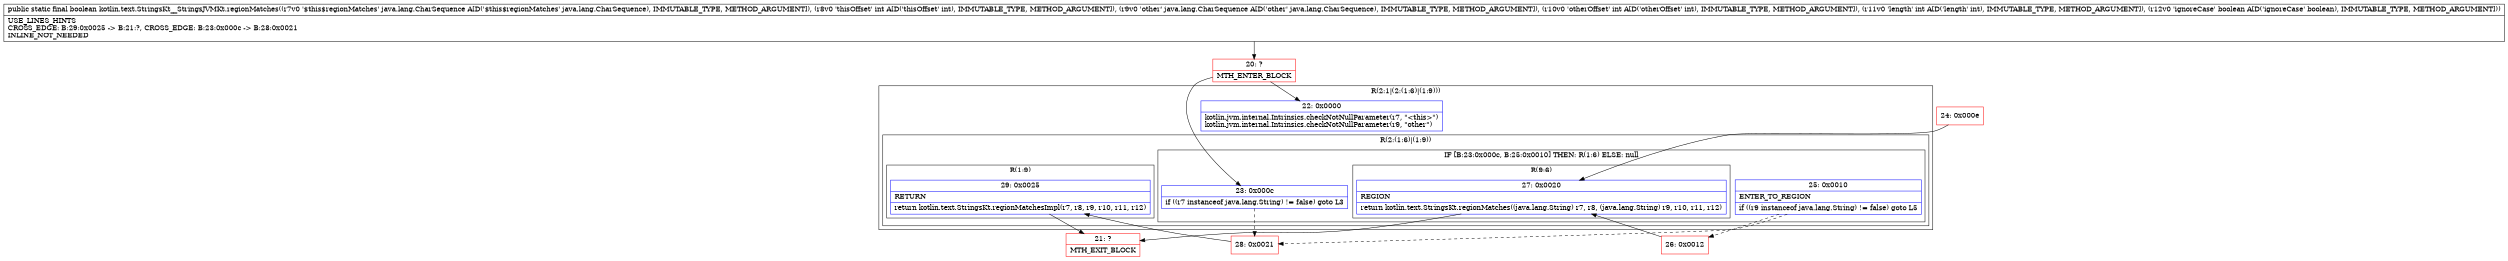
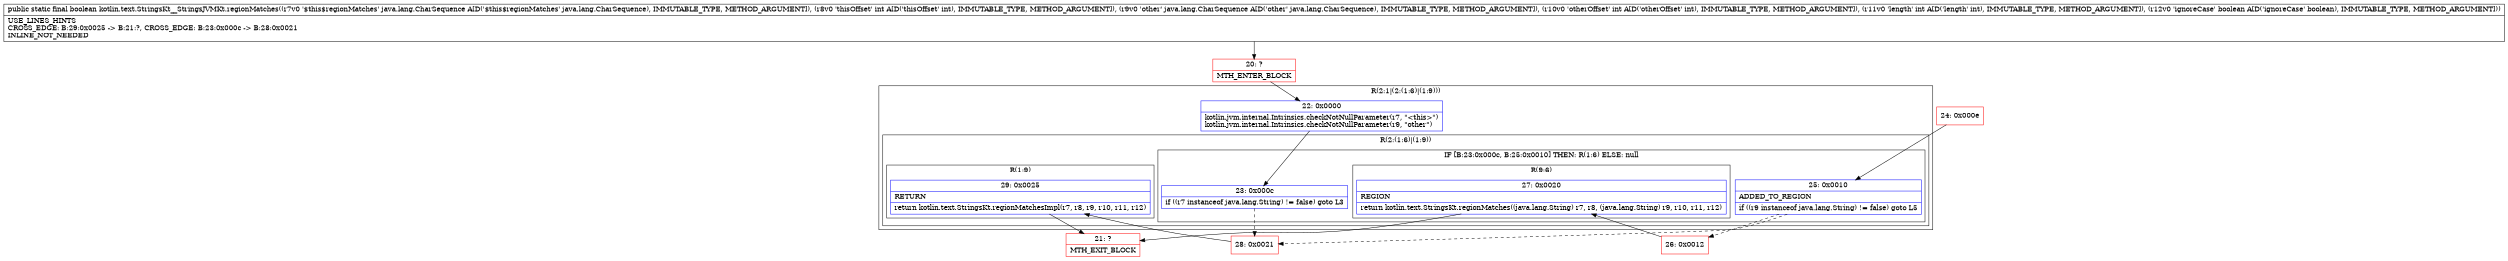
(1193, 131) -> (1288, 157)
(1708, 139) -> (1899, 154)
(1775, 197) -> (1775, 197)
